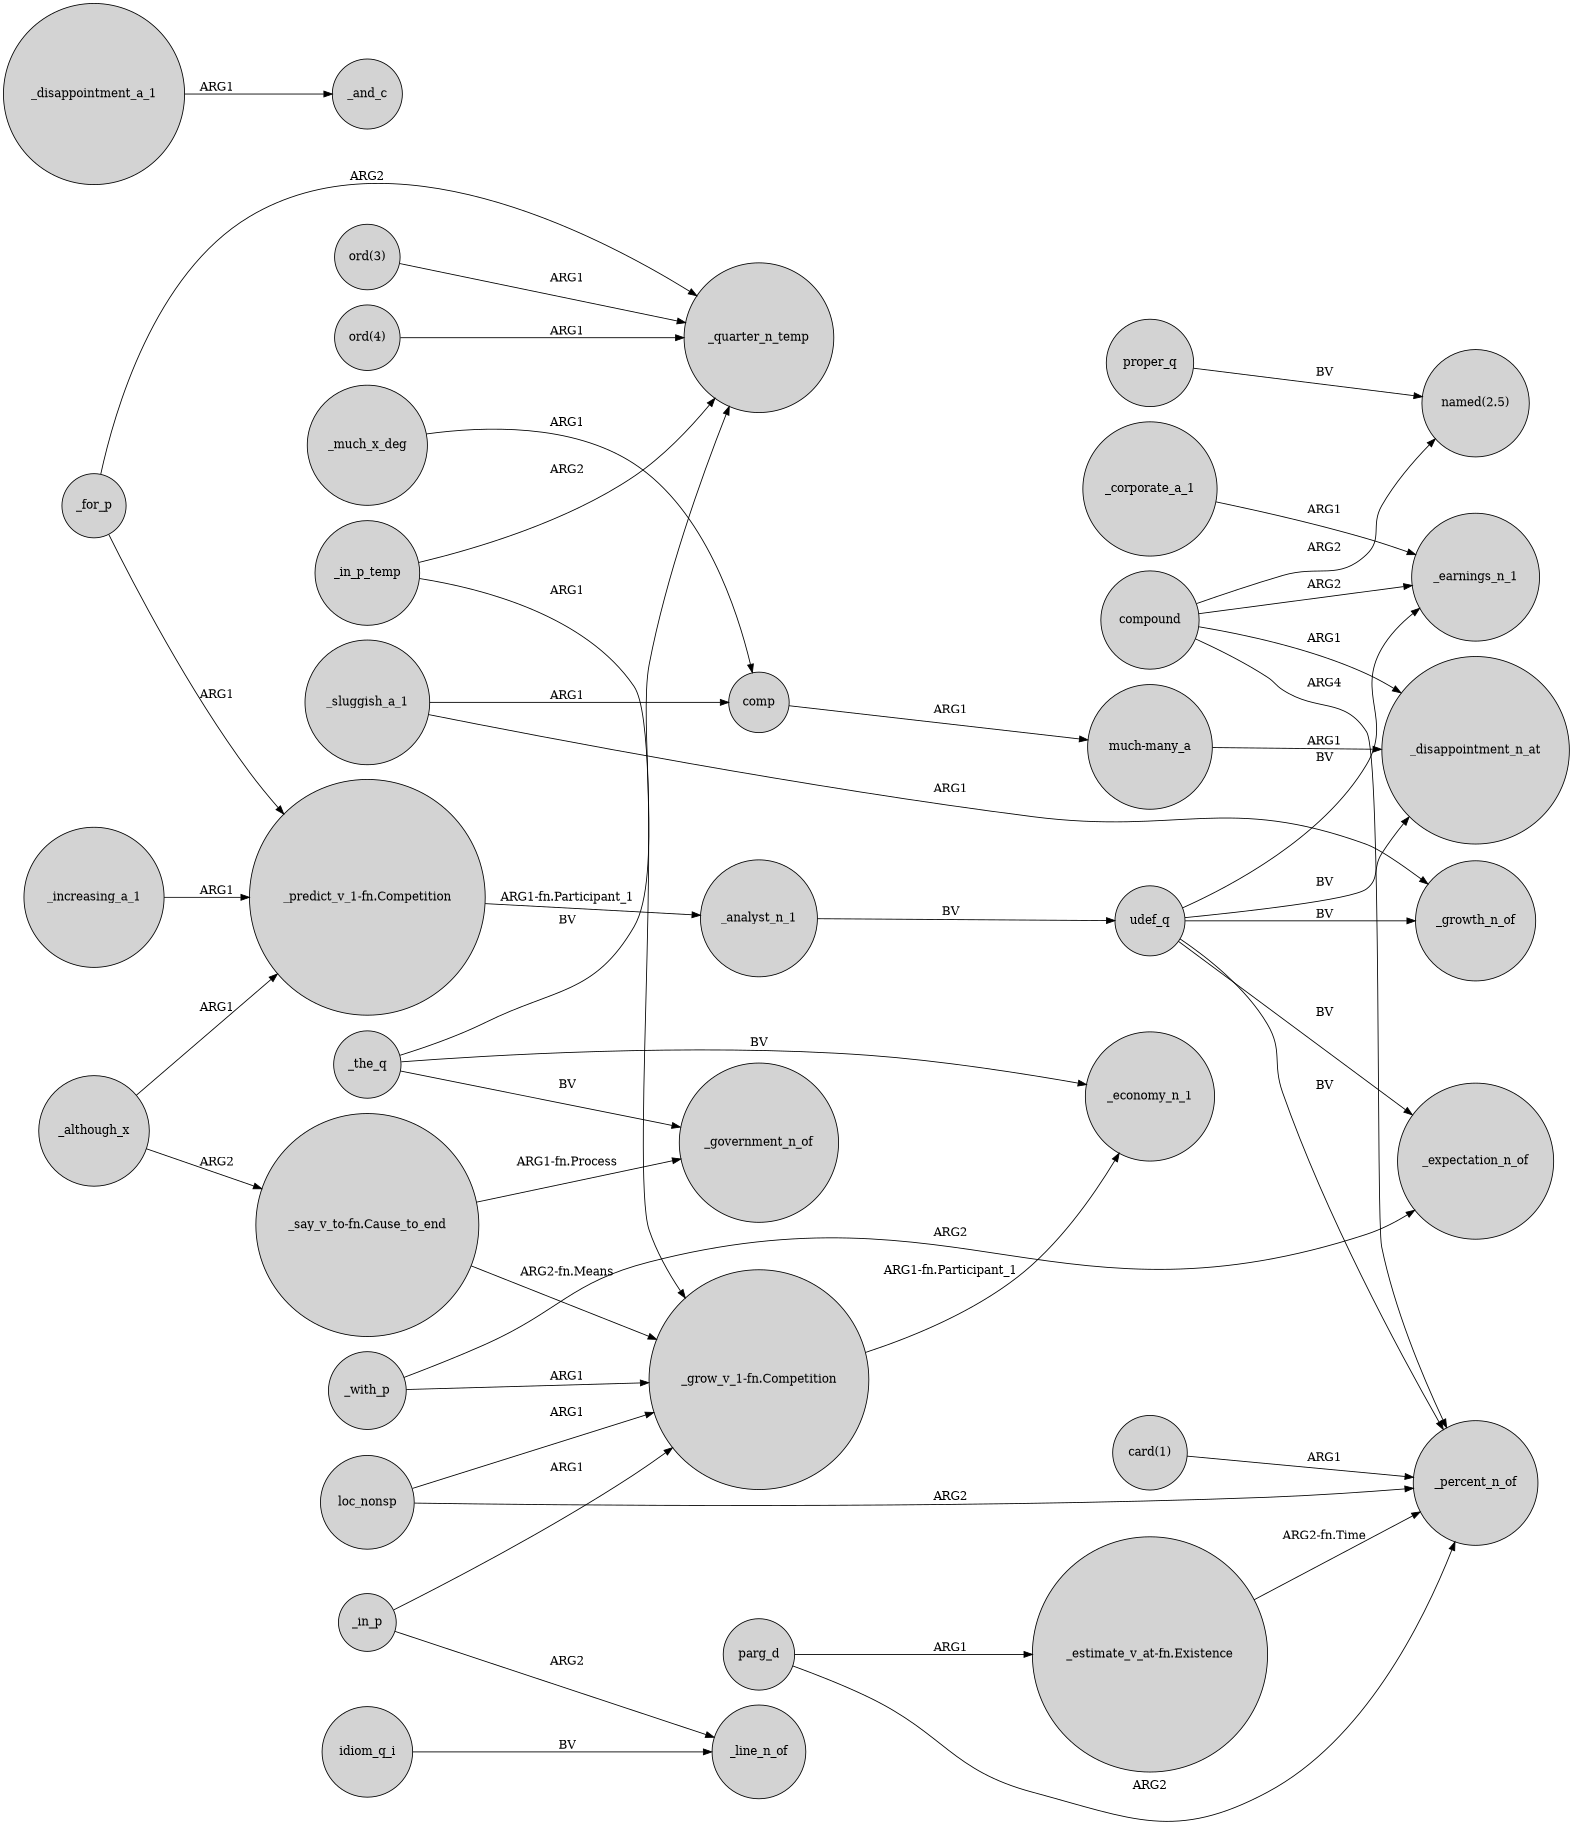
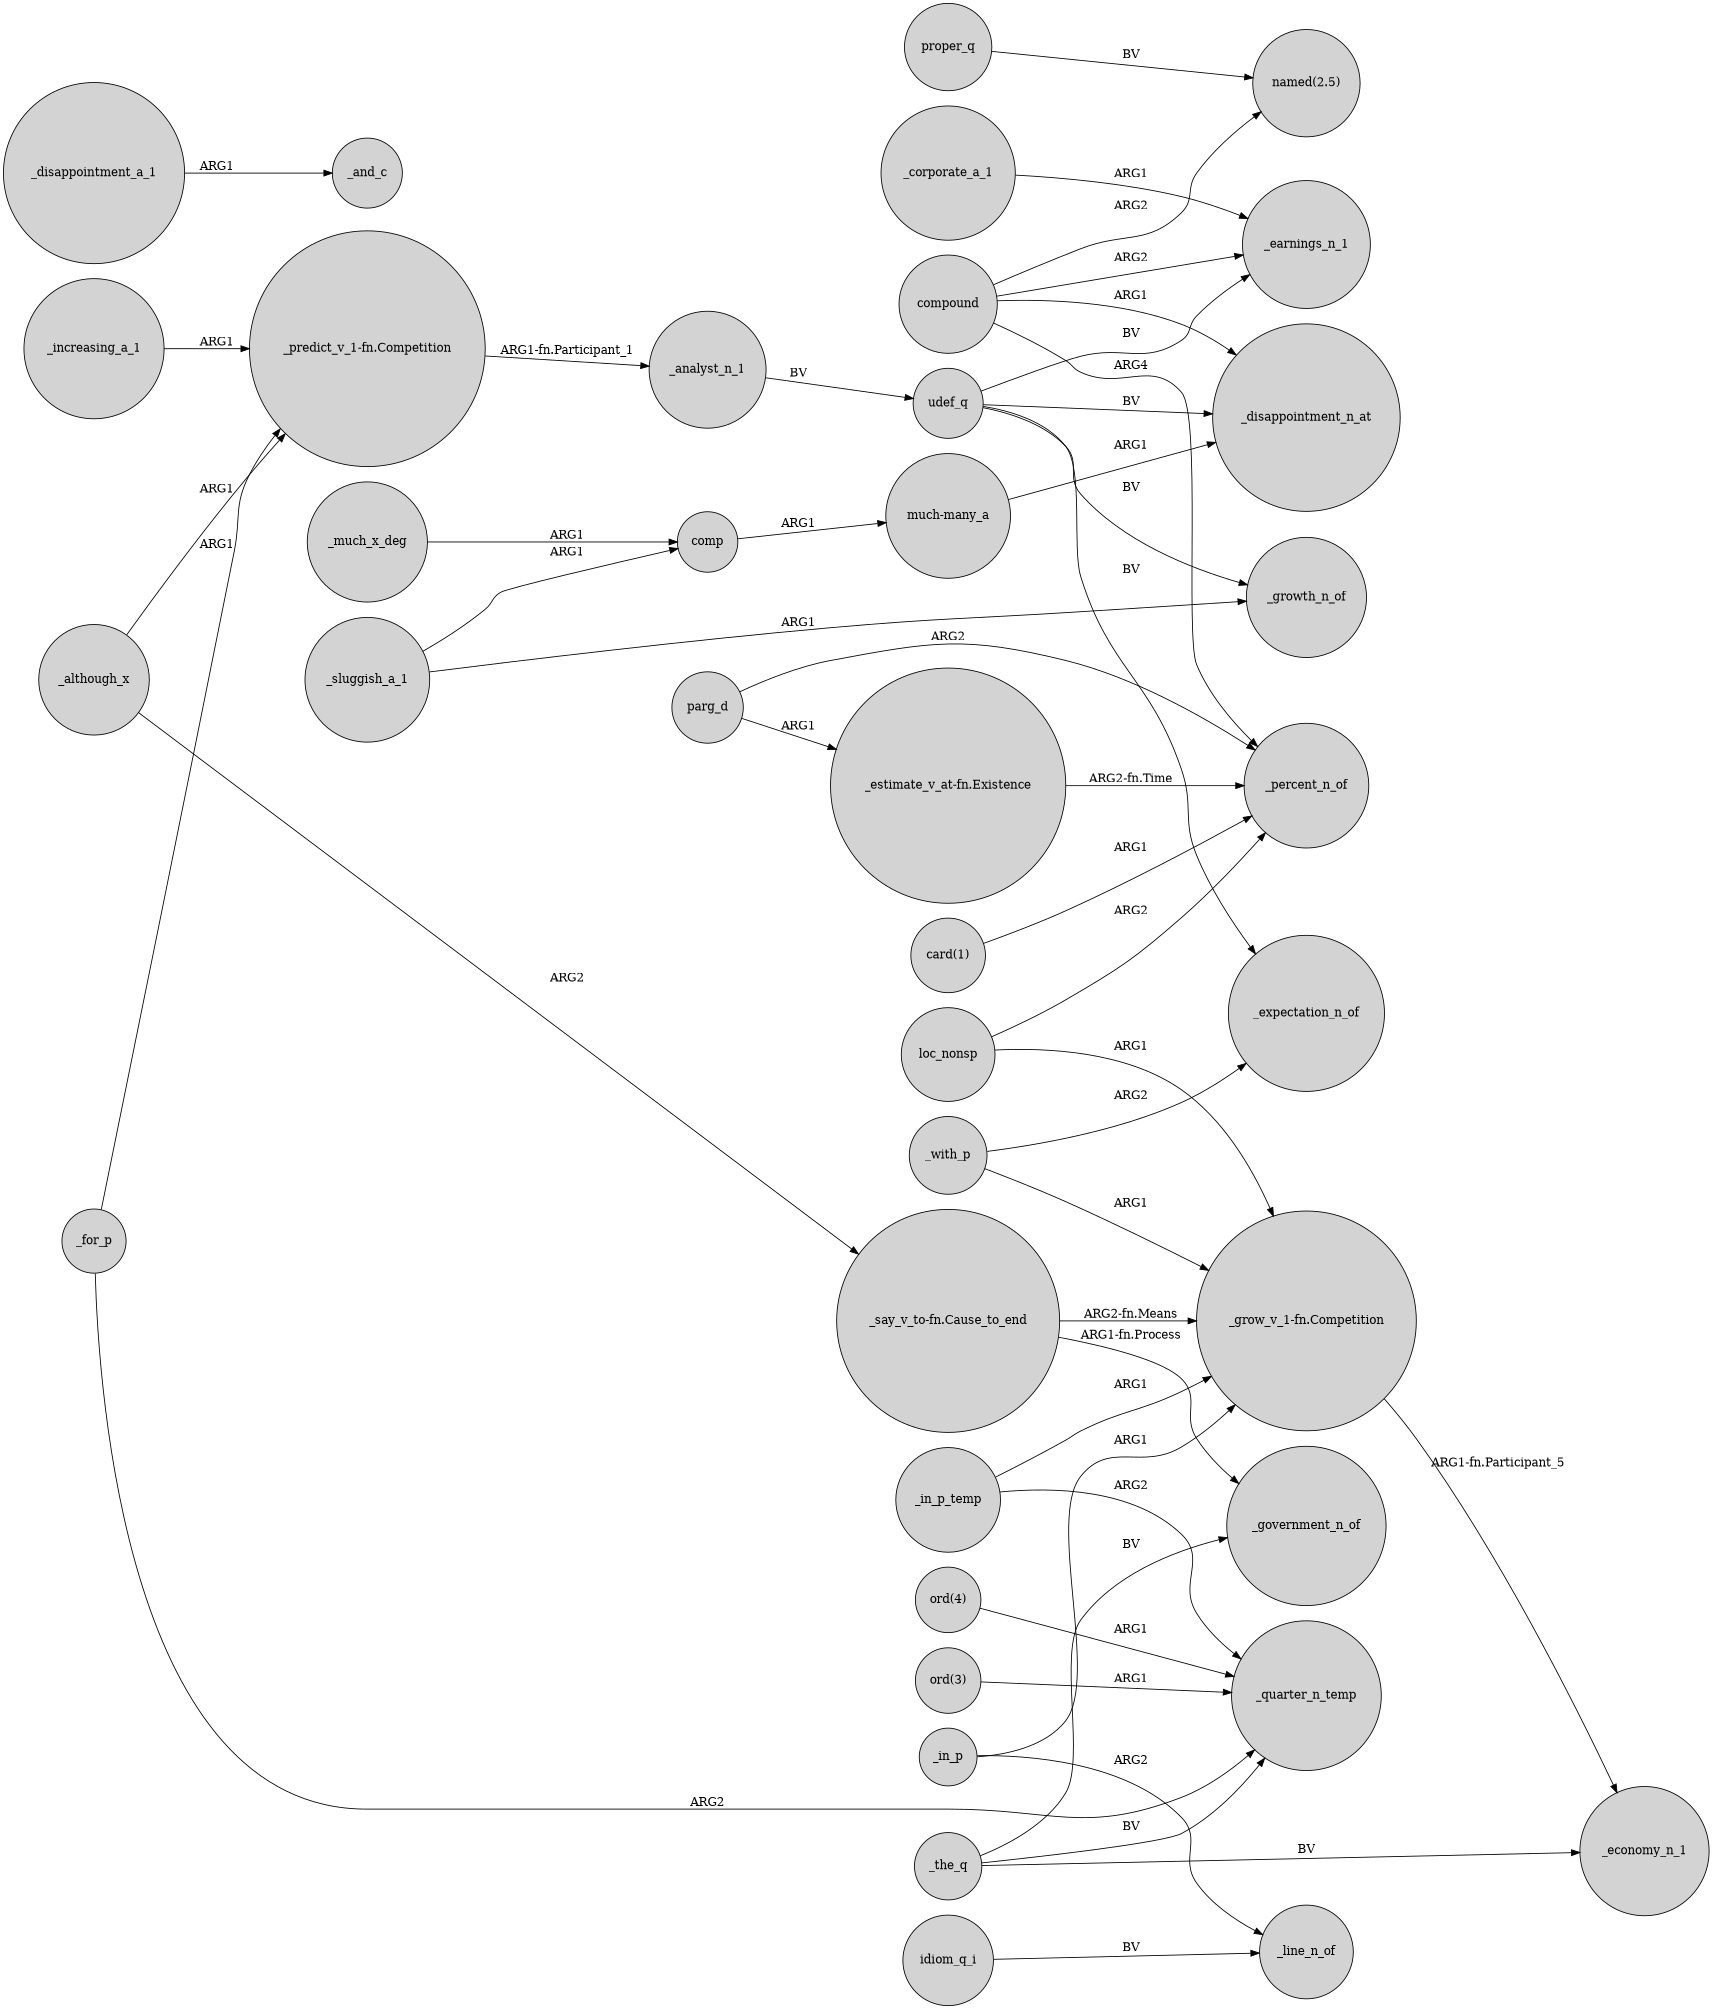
(1314, 1172) -> none
(951, 1271) -> (1498, 1463)
